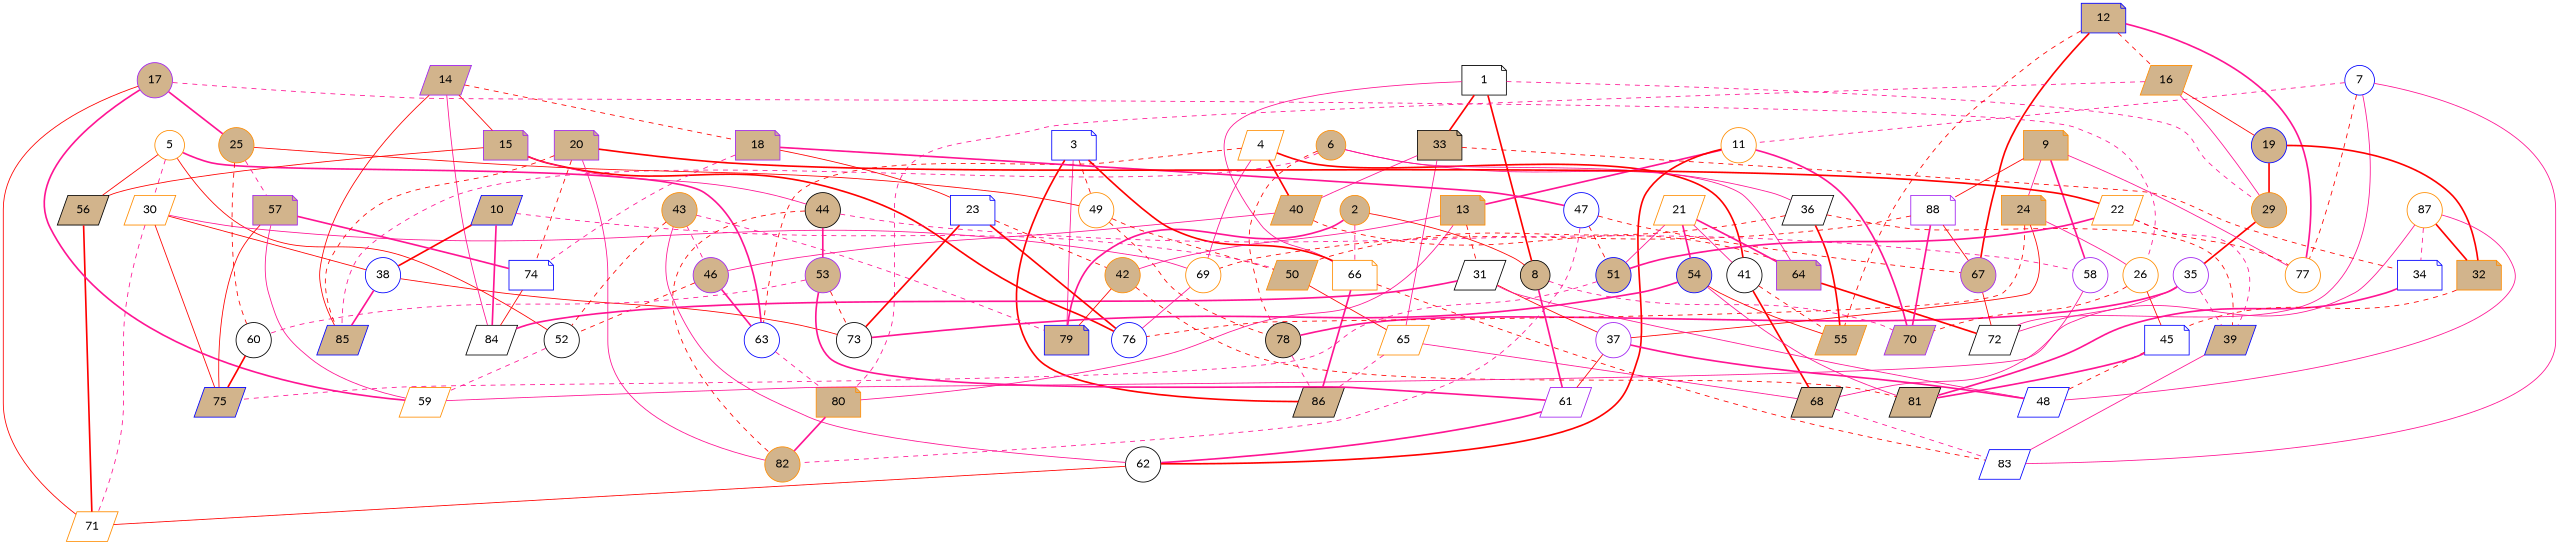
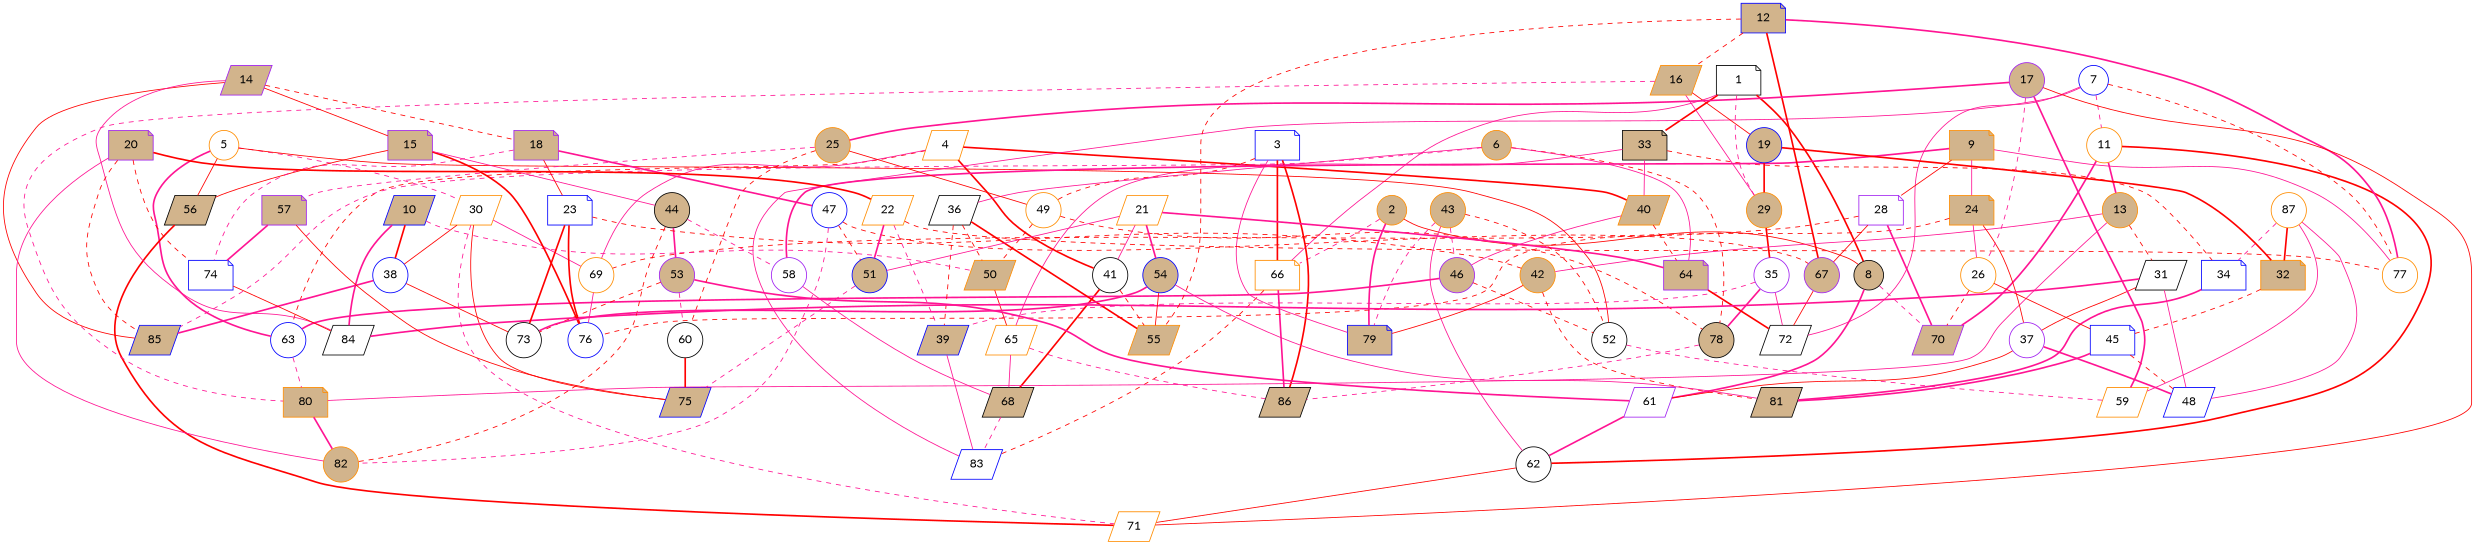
(1463, 210) -> (2120, 210)
(1933, 210) -> (1881, 210)
(294, 344) -> none
